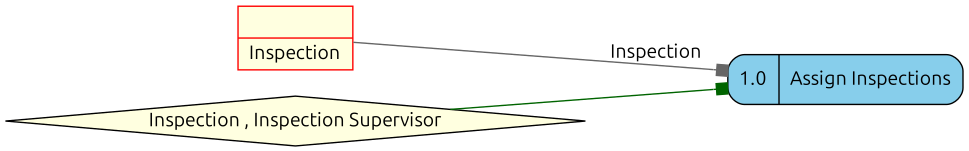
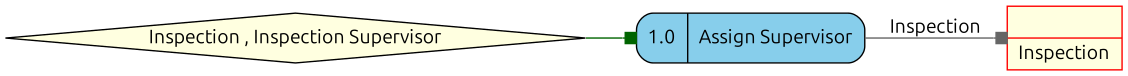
(534, 56) -> (929, 38)
(871, 79) -> (776, 37)
